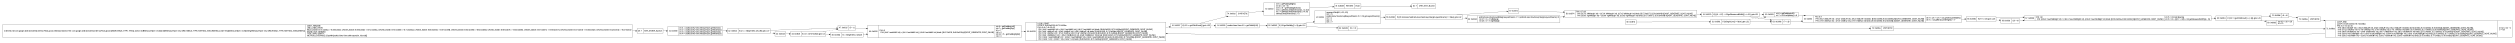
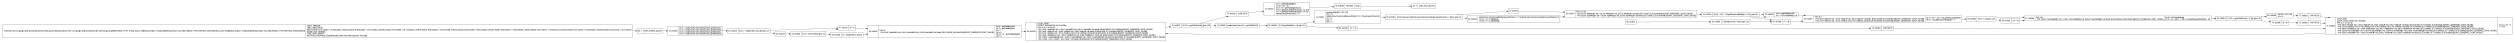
none -> (2309, 16)
